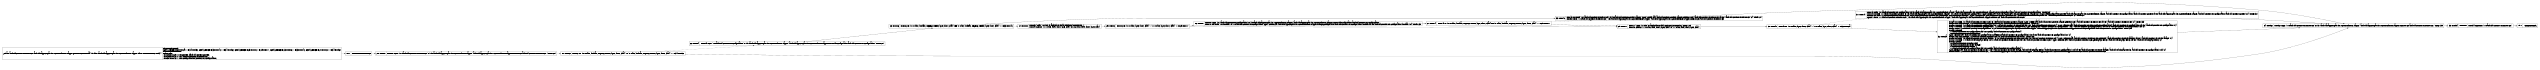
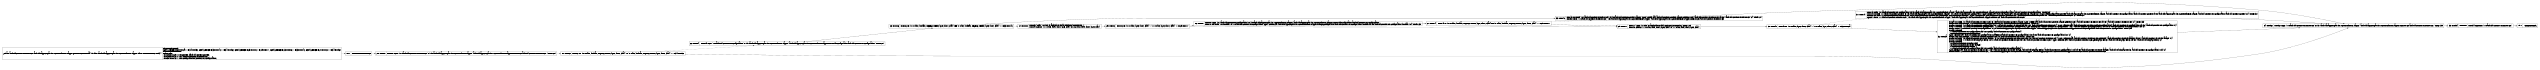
(1955, 42) -> (1956, 42)
